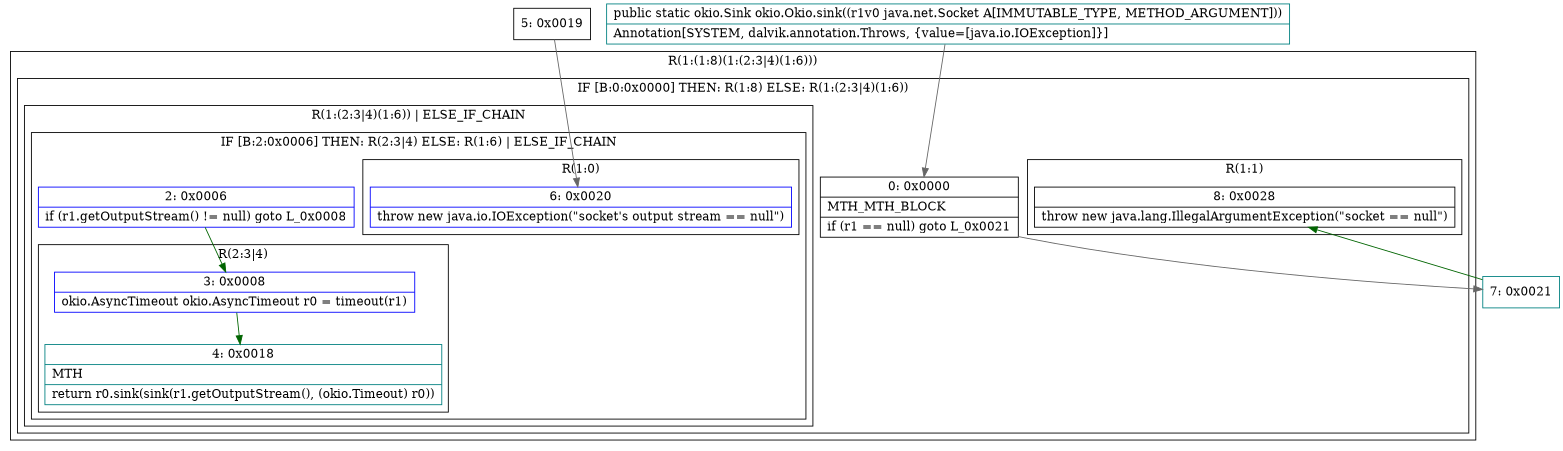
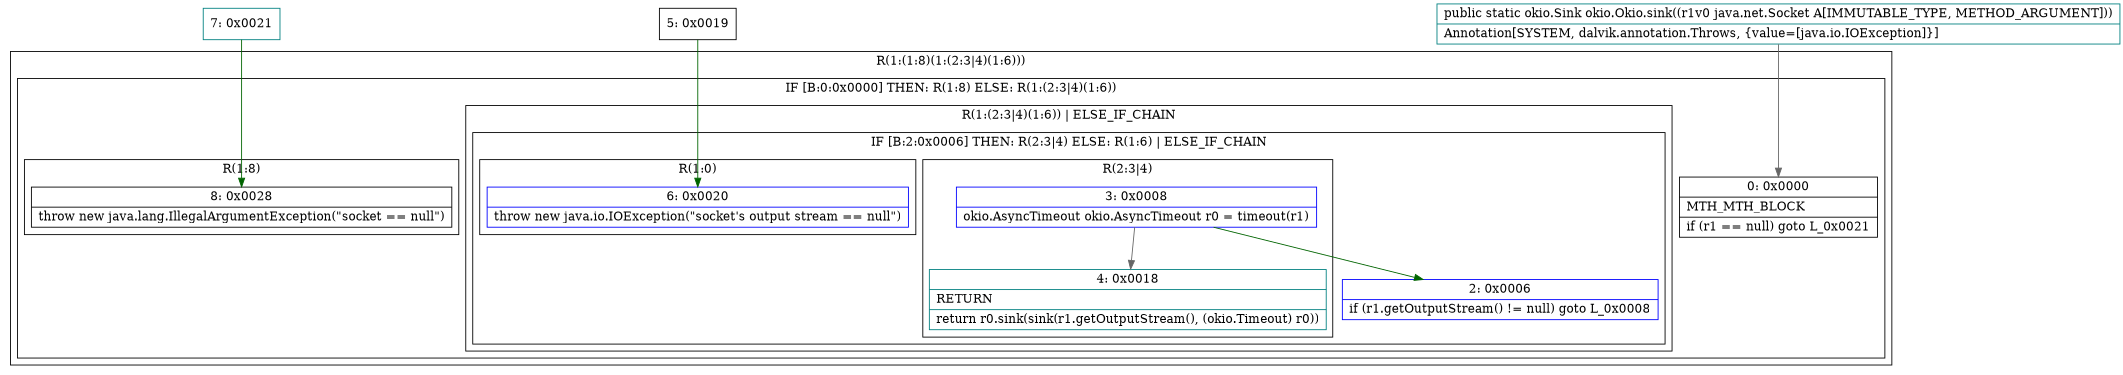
(566, 112) -> (698, 112)
(1245, 170) -> (242, 170)
(216, 250) -> (1314, 252)
(1245, 270) -> none
(238, 324) -> (1133, 244)
(68, 374) -> (965, 299)
